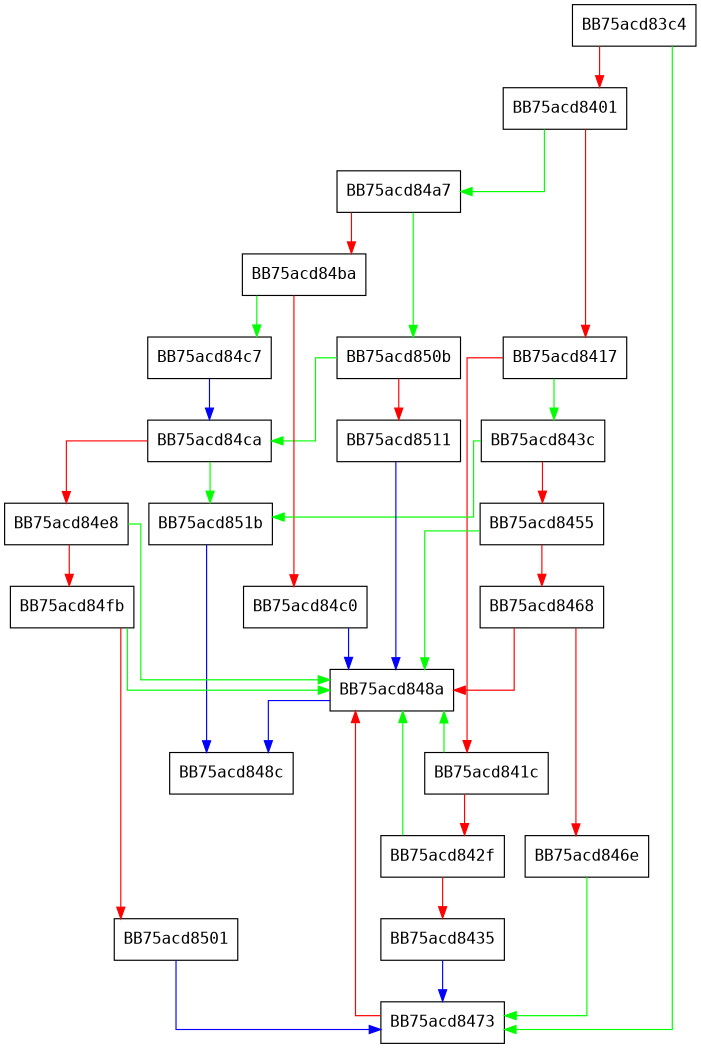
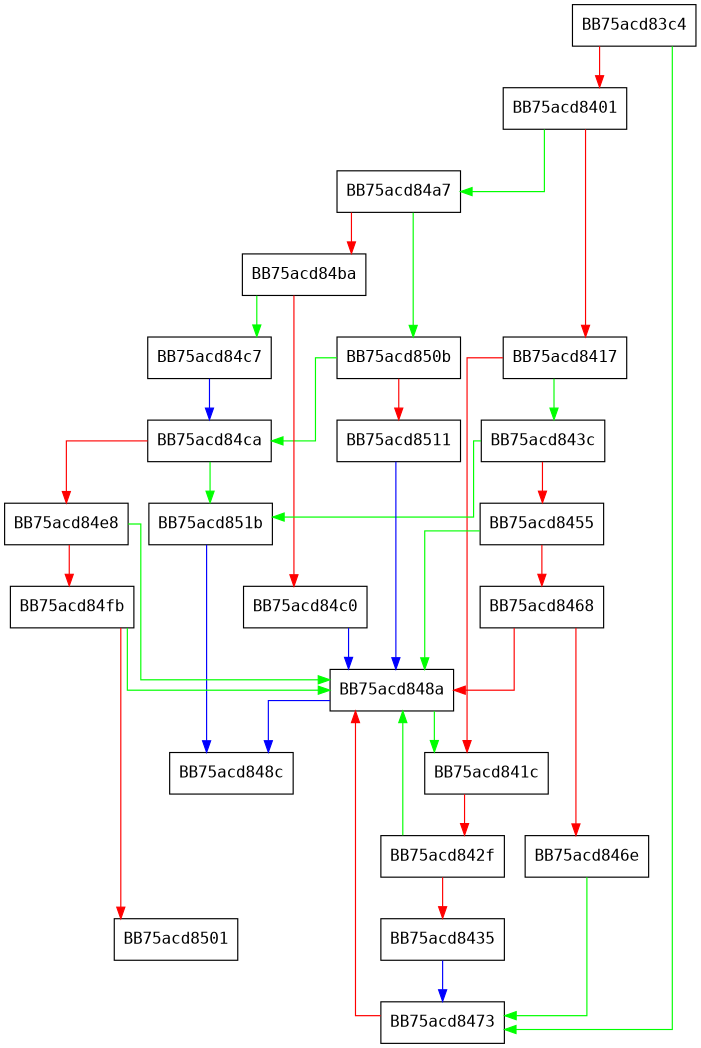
(444, 738) -> (434, 726)
(238, 1030) -> none
